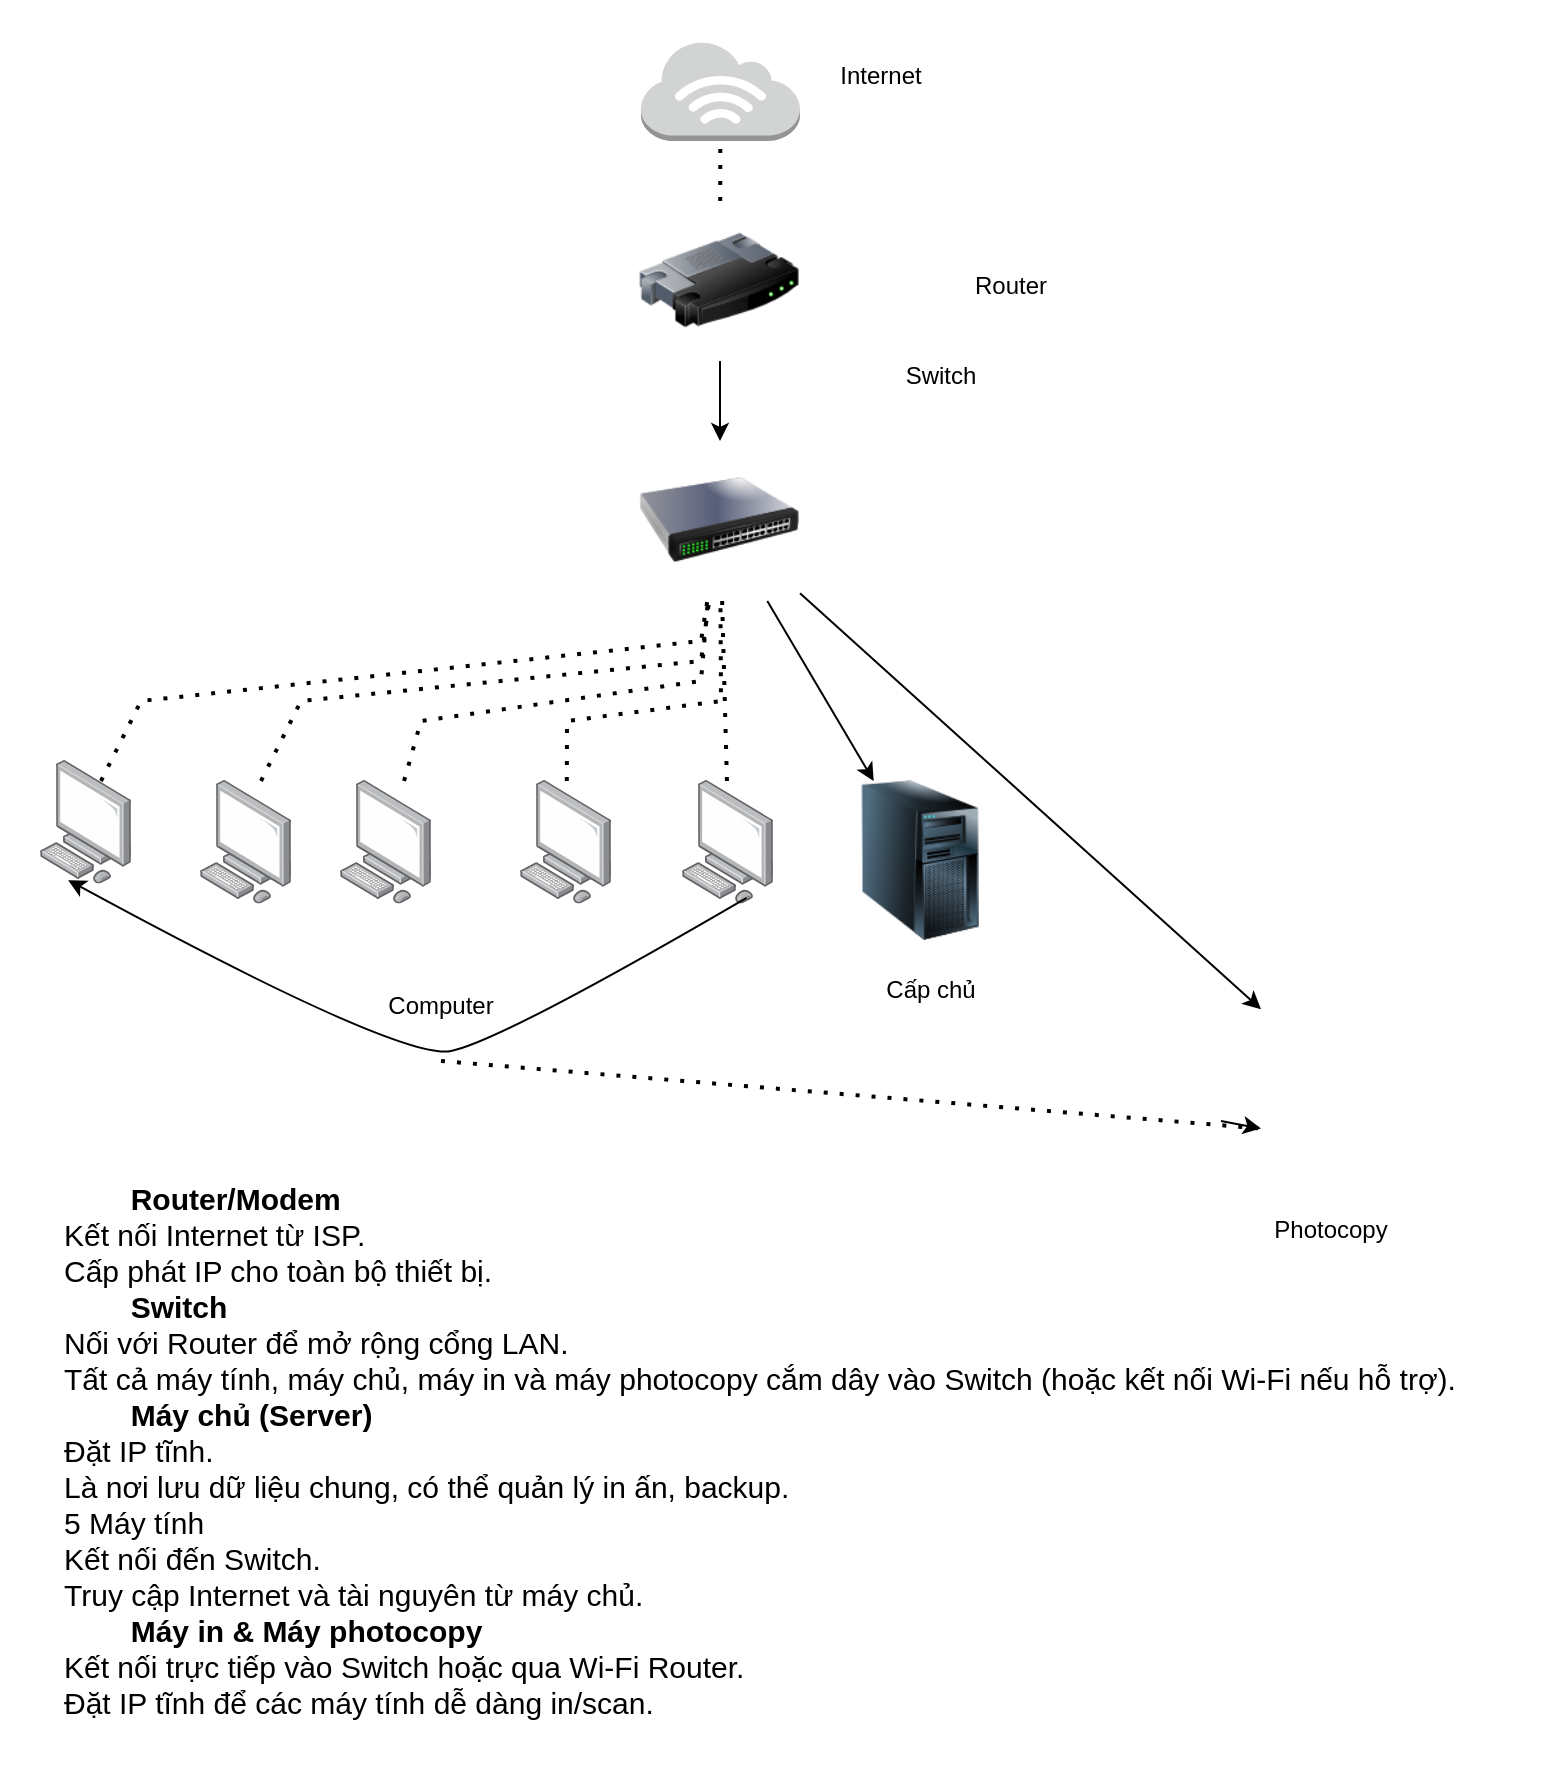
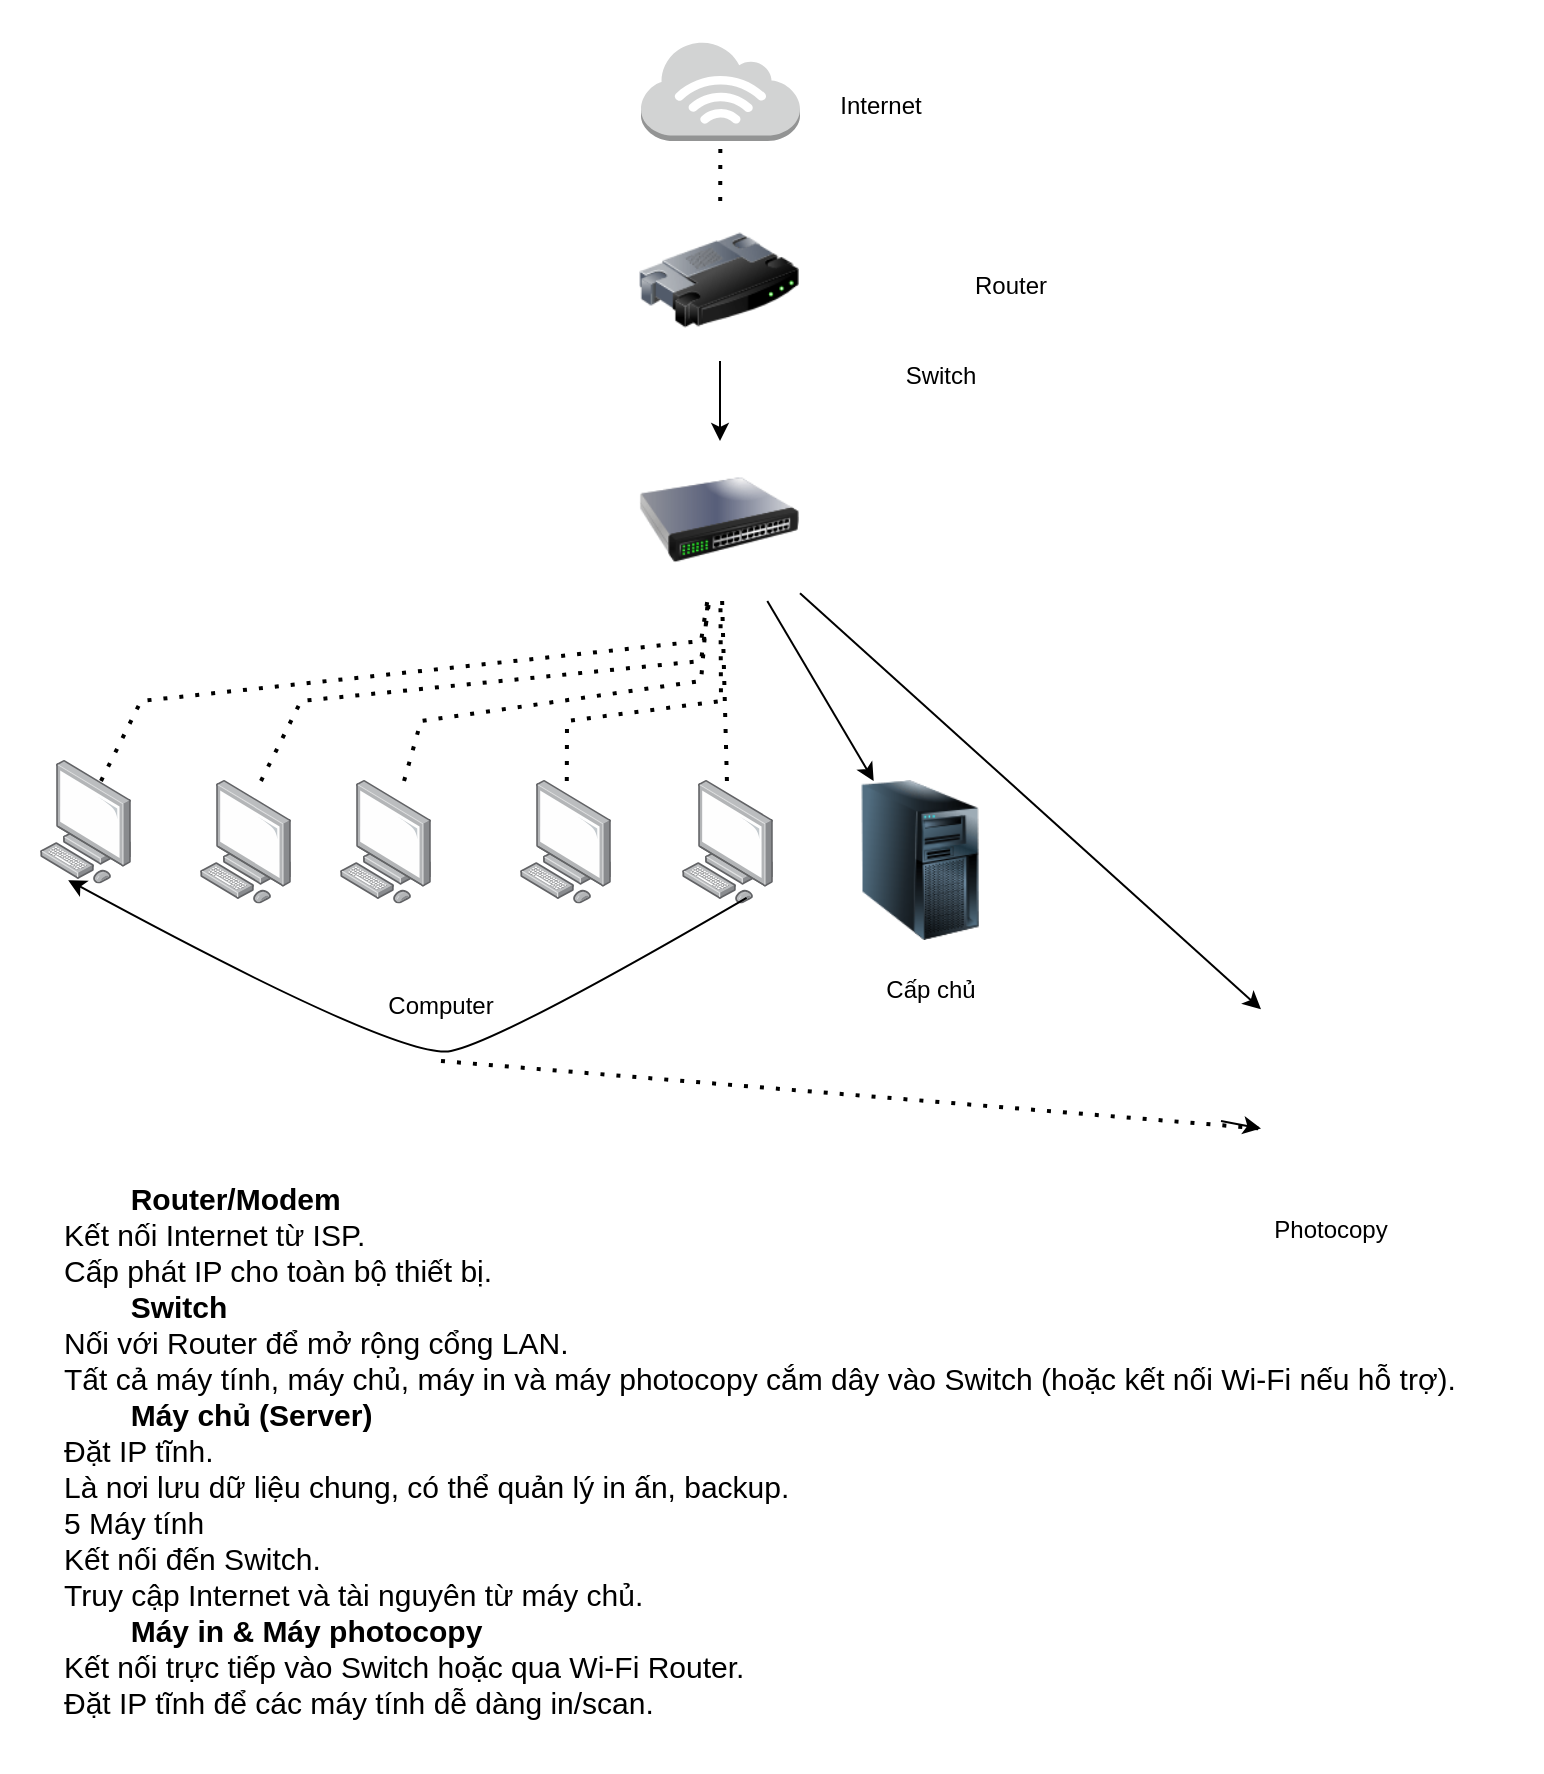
(881, 77) -> (881, 107)
